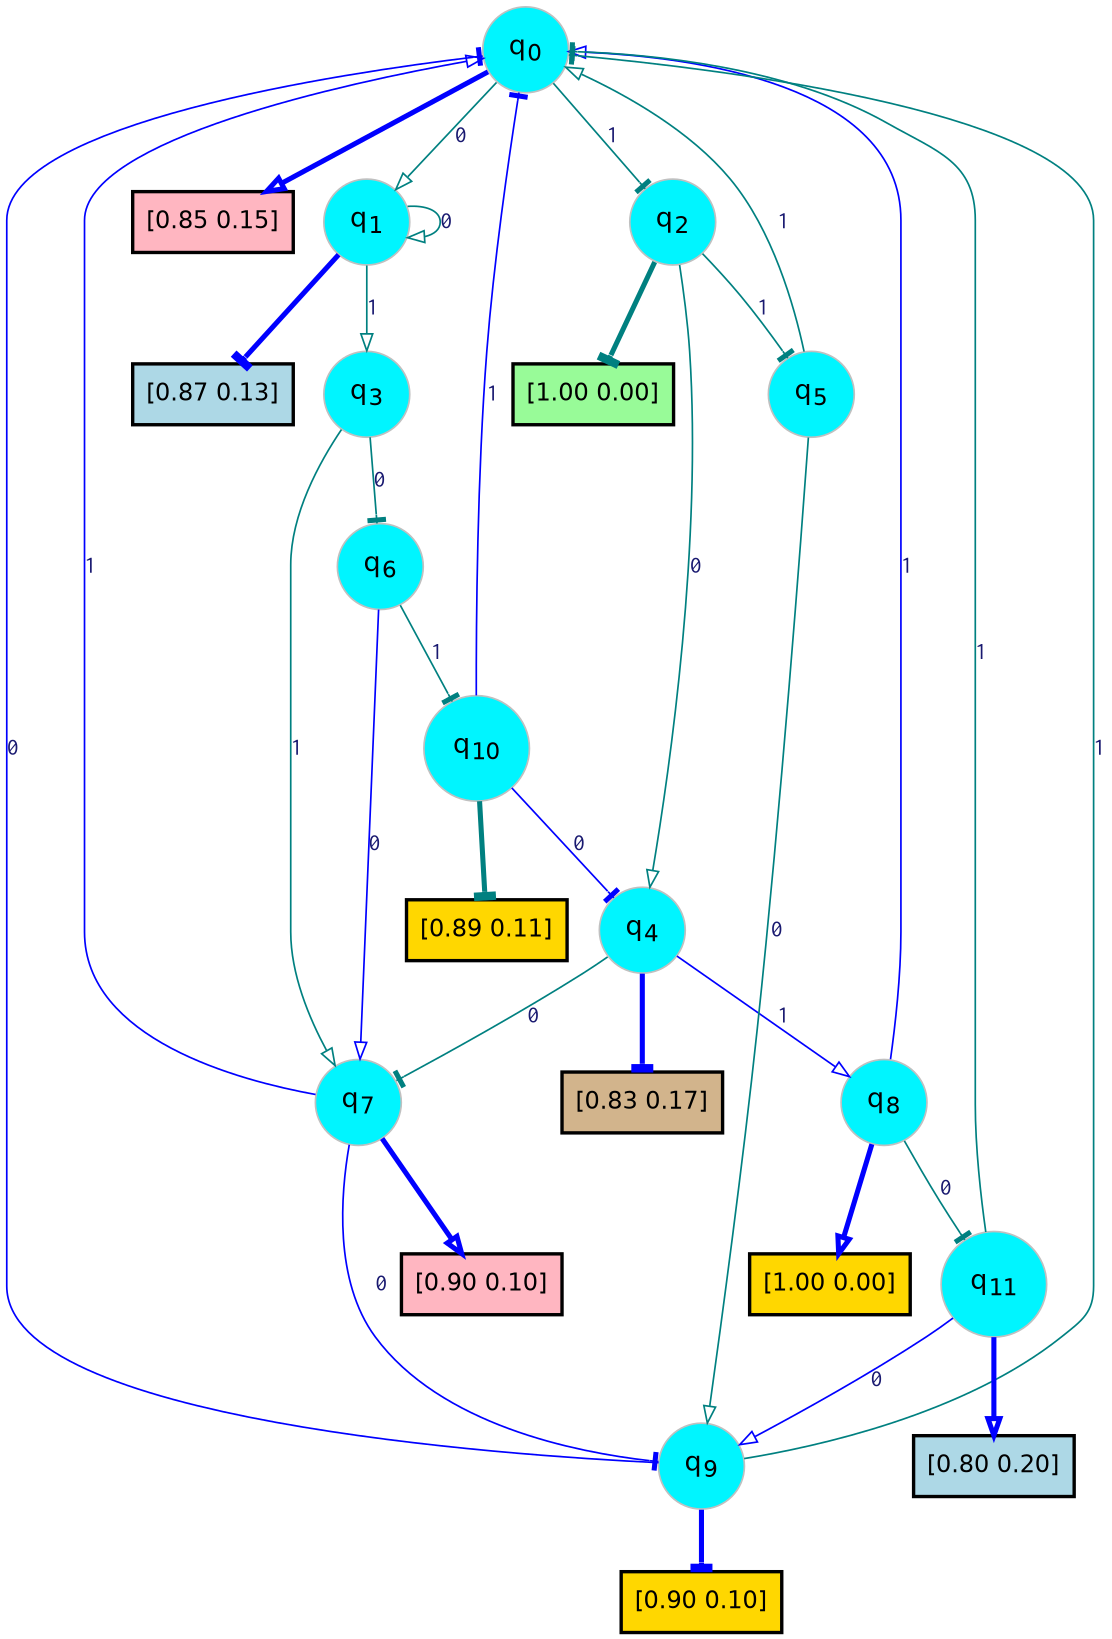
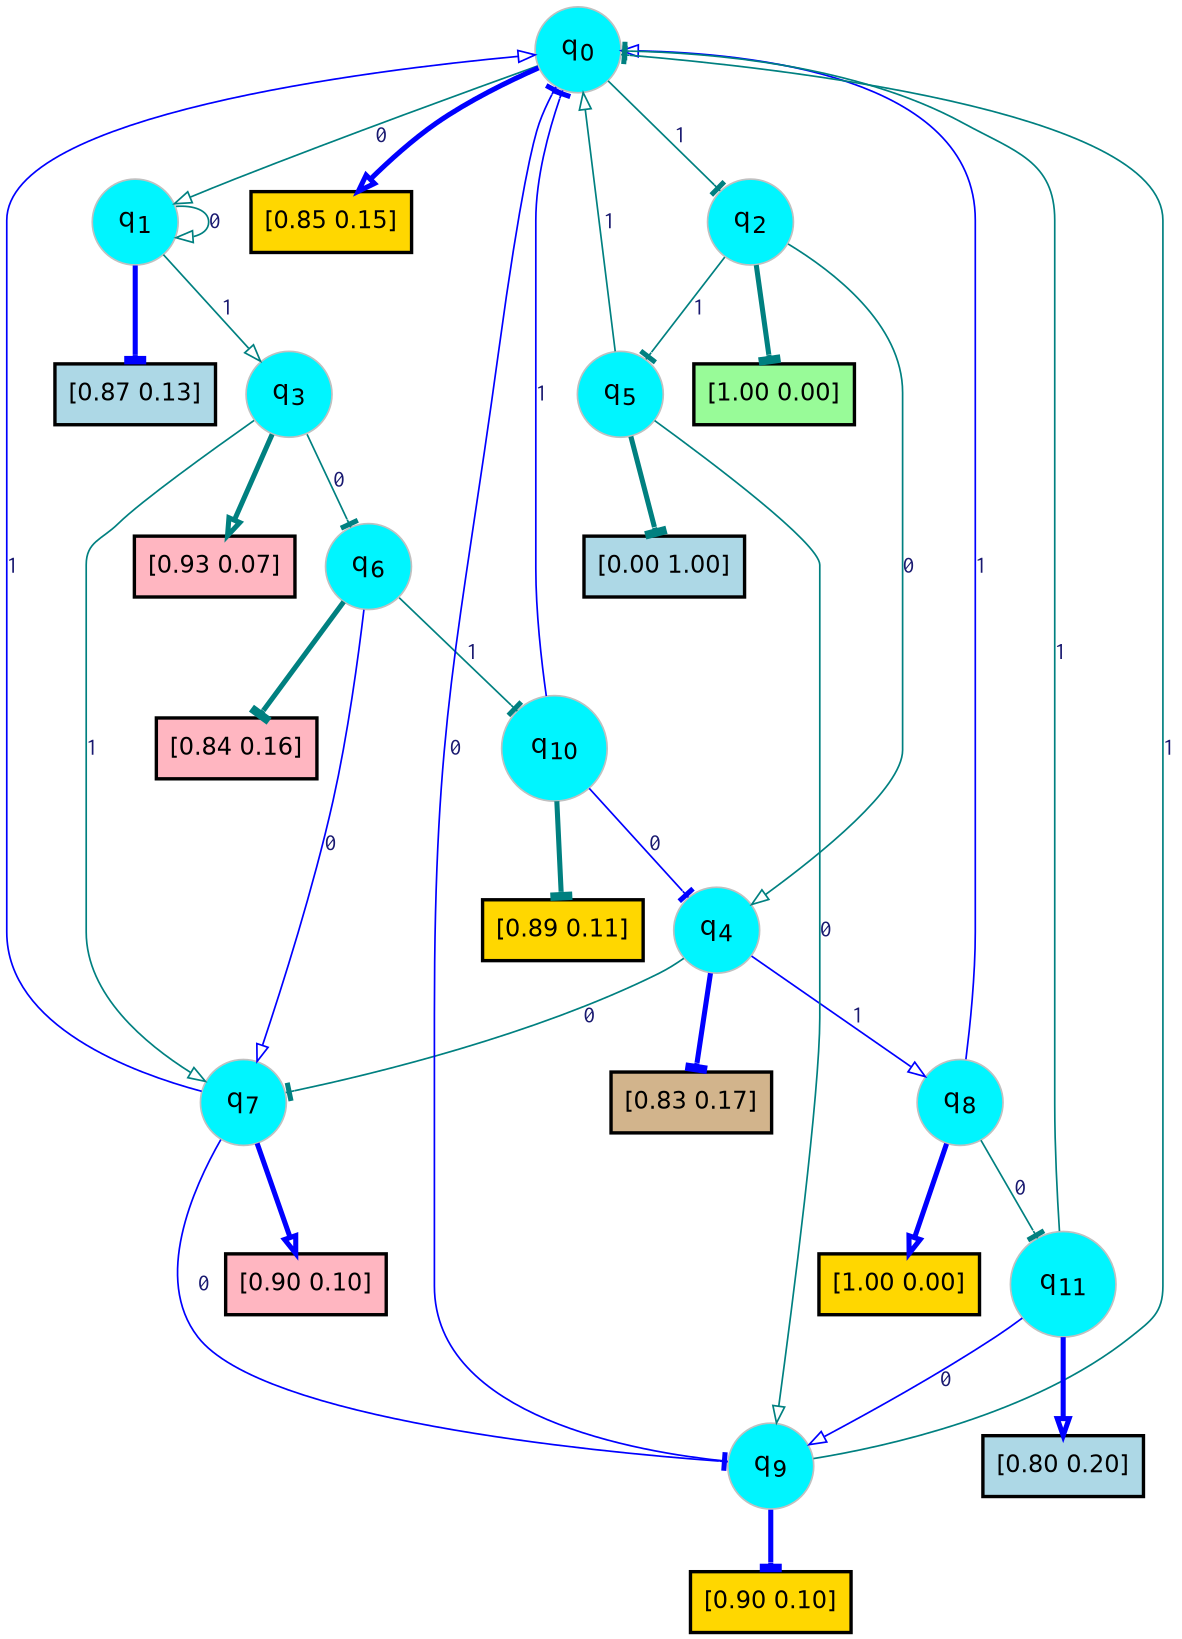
(213, 222) -> (331, 222)
none -> (215, 567)
none -> (664, 567)
none -> (237, 748)
